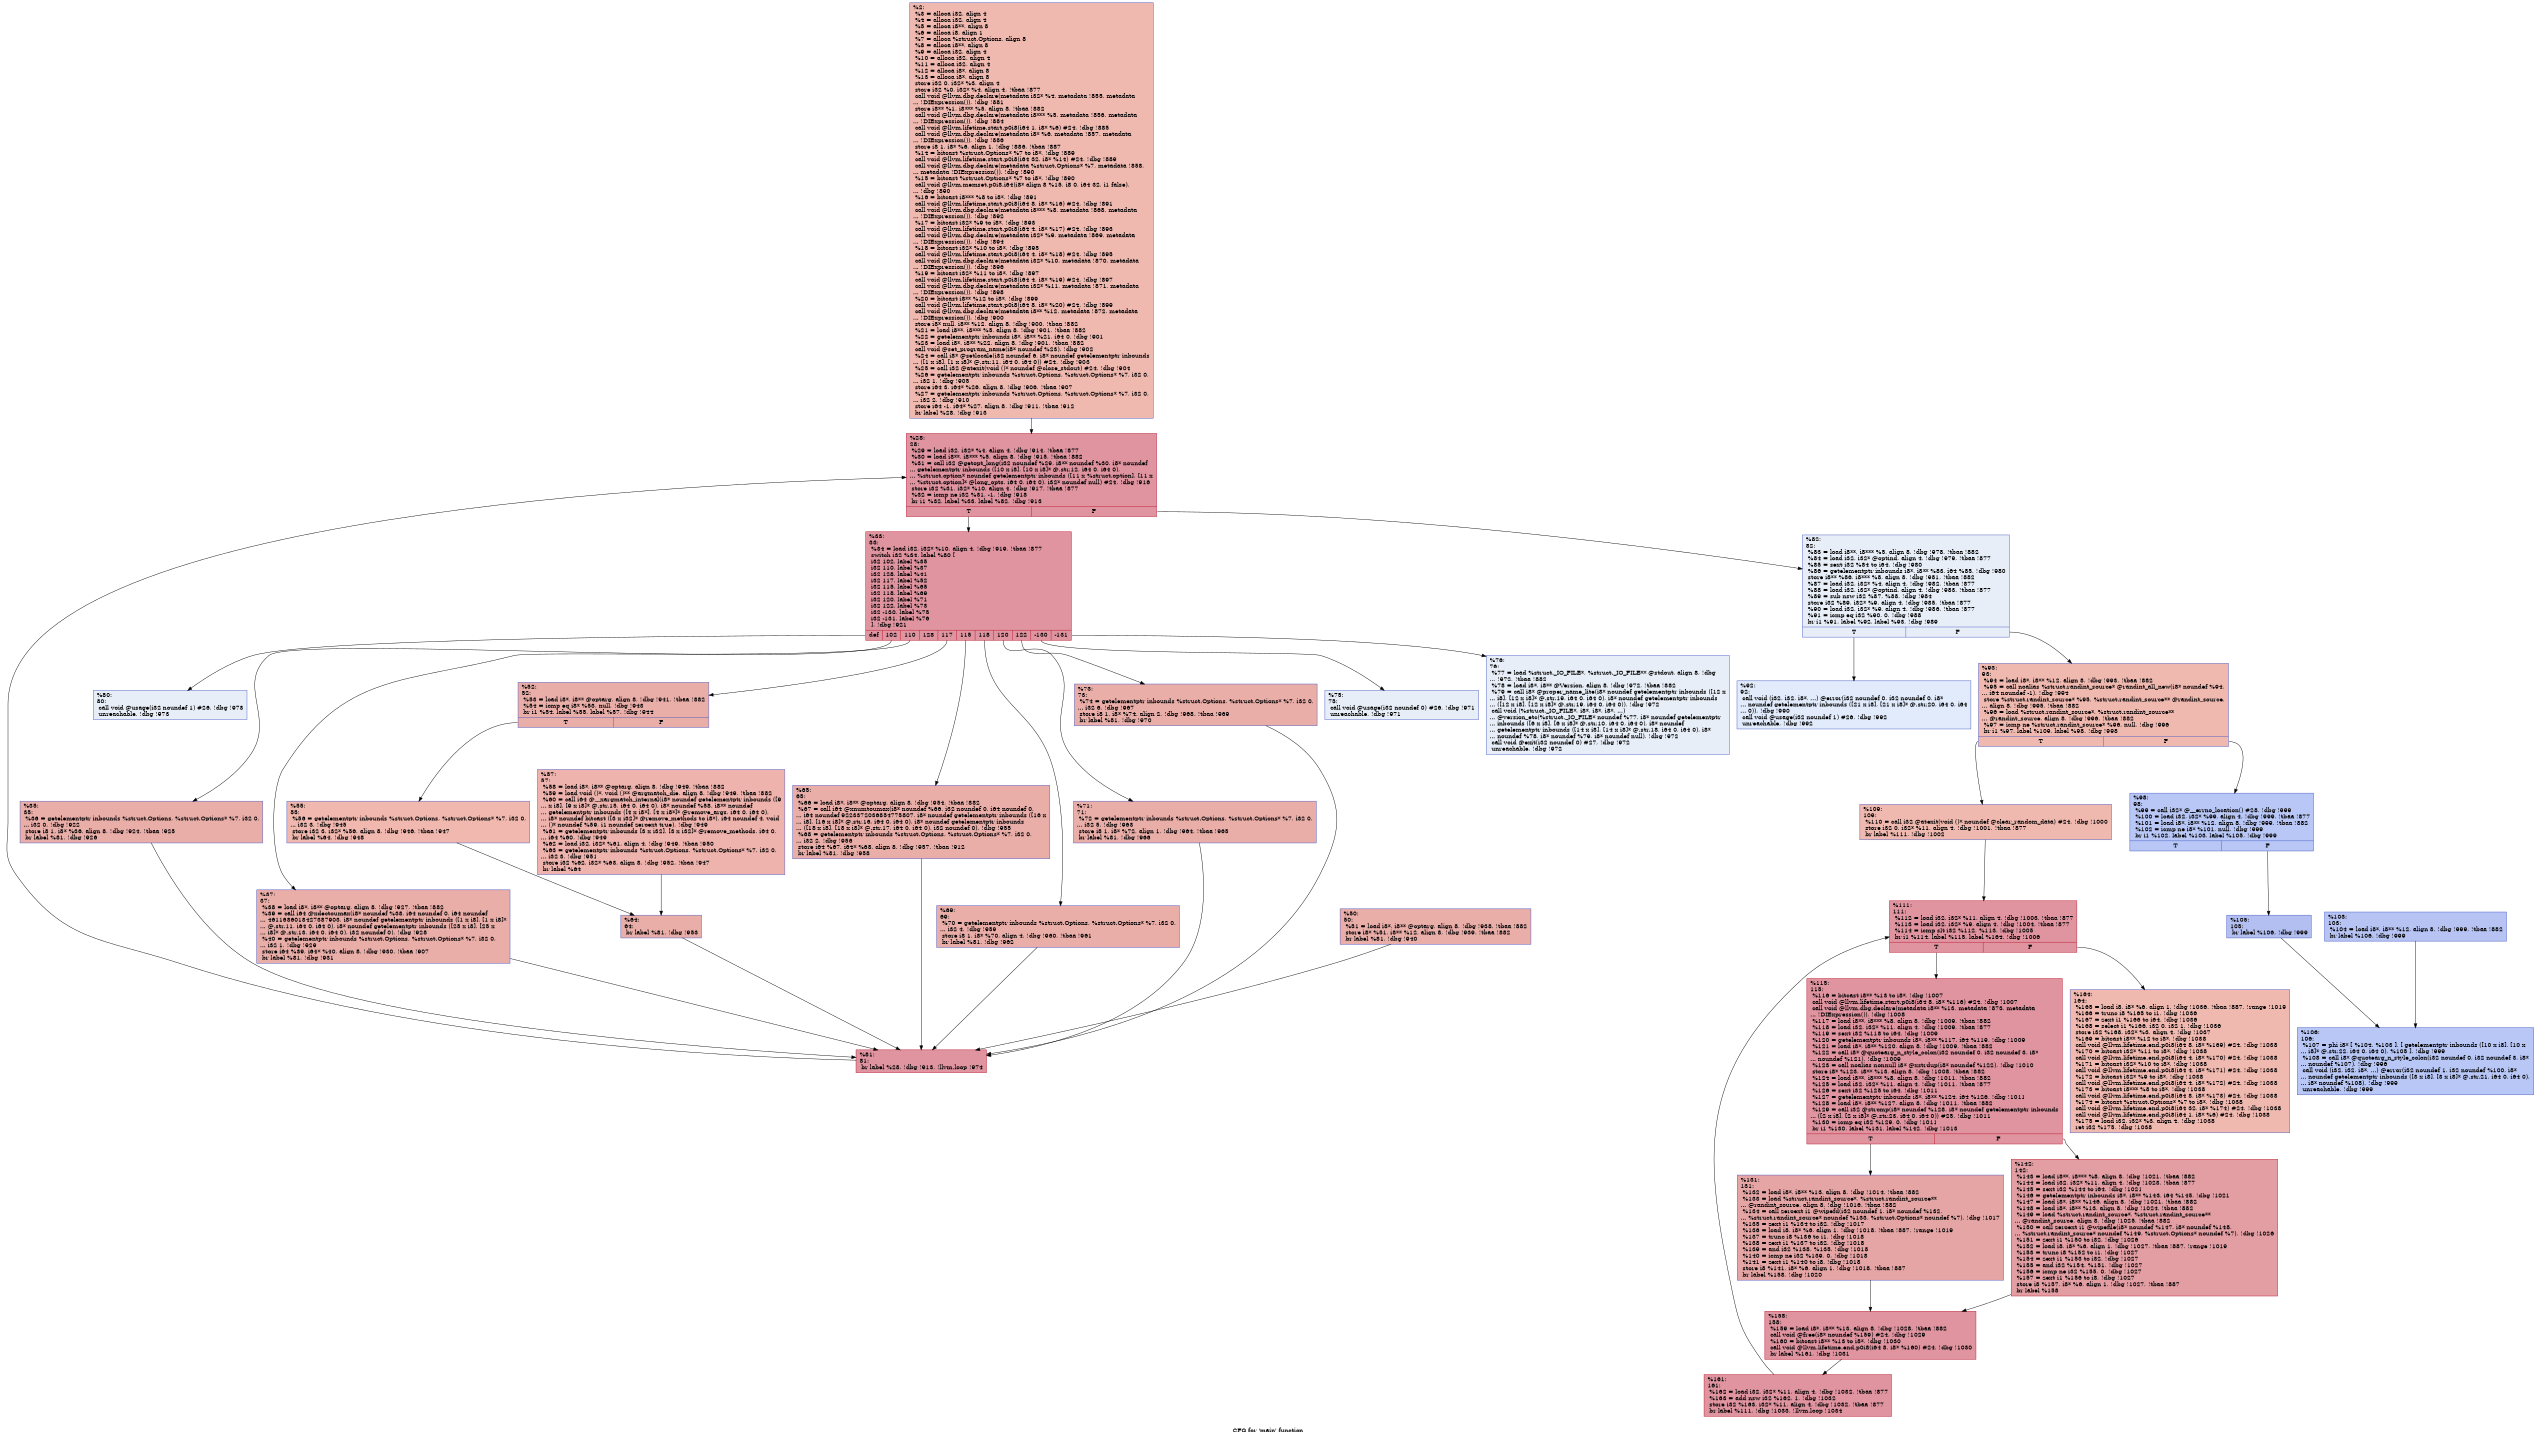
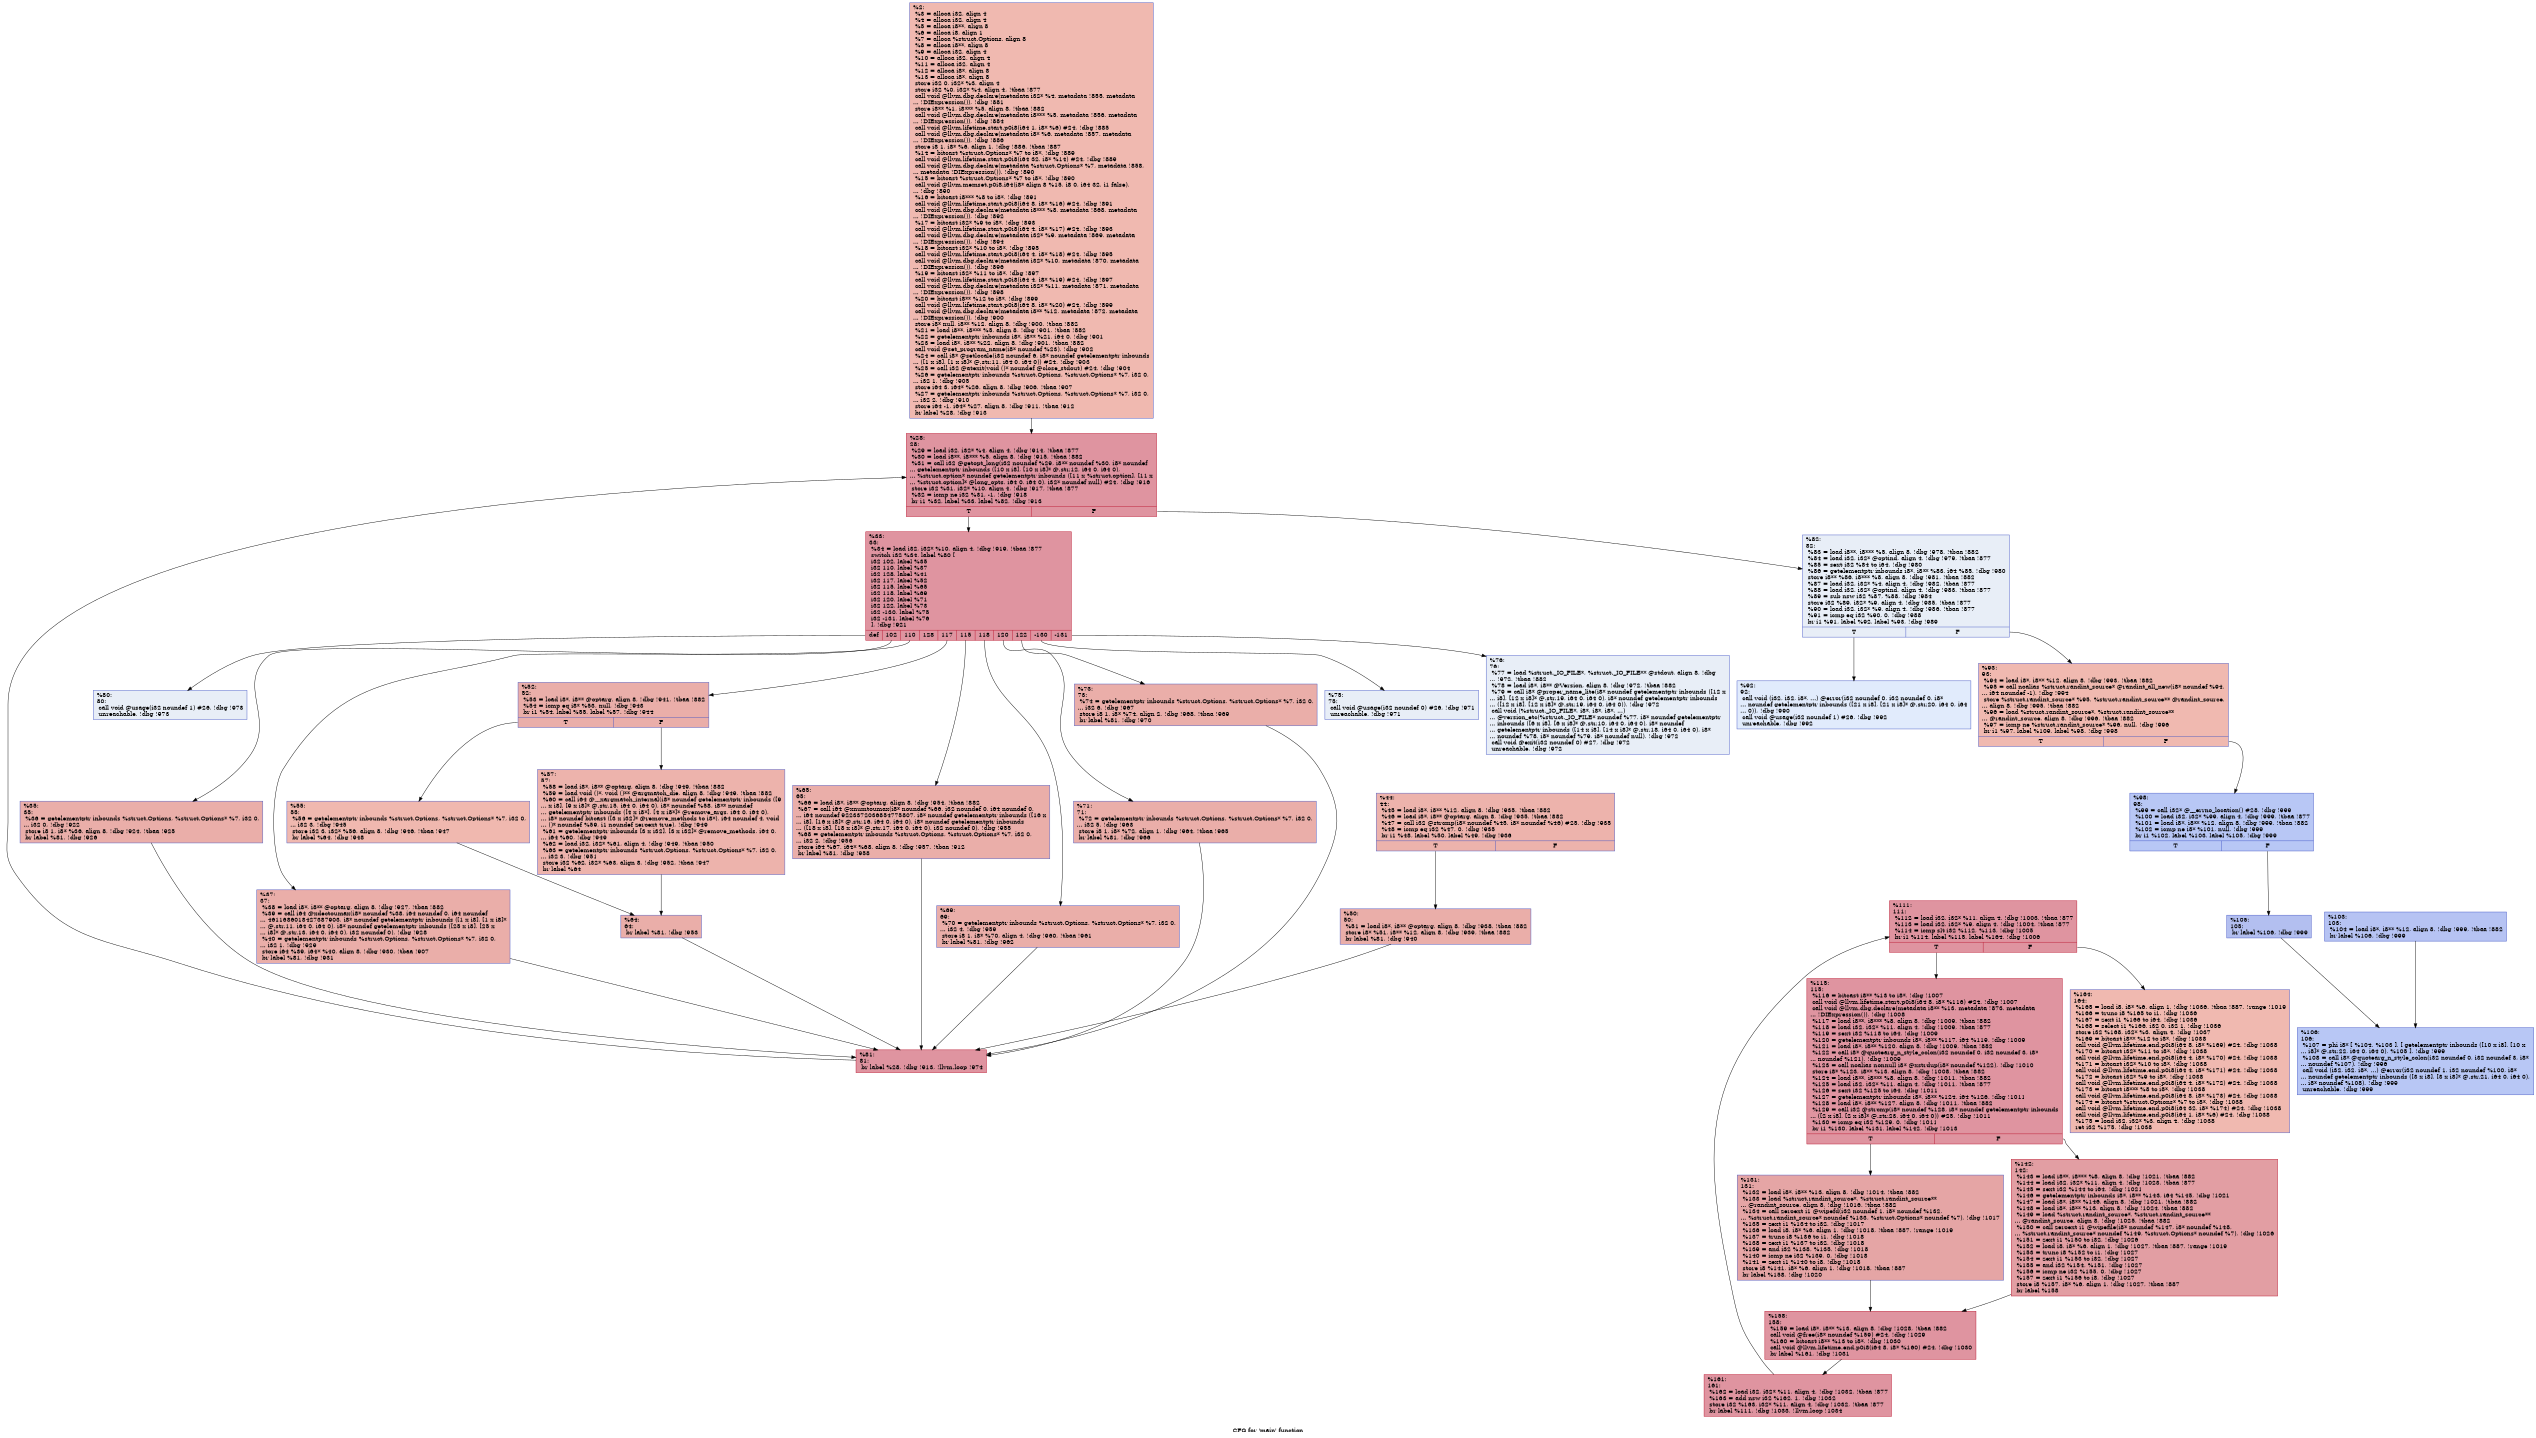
none -> (661, 746)
none -> (1495, 822)
(1986, 822) -> none
